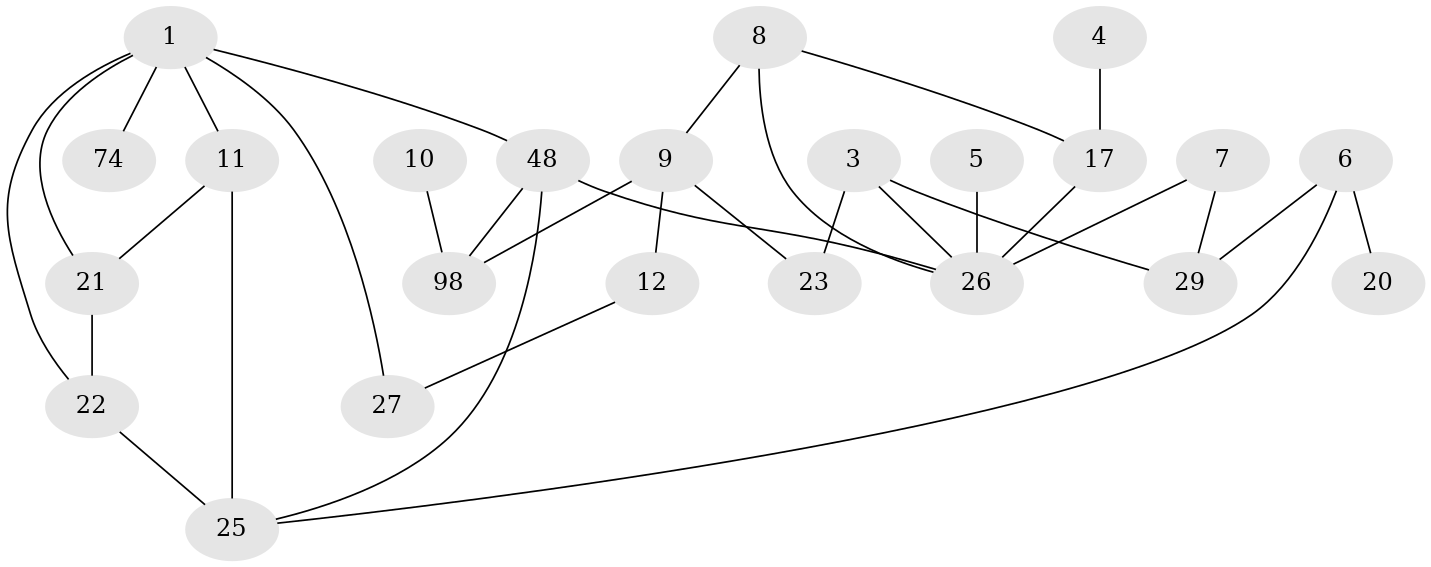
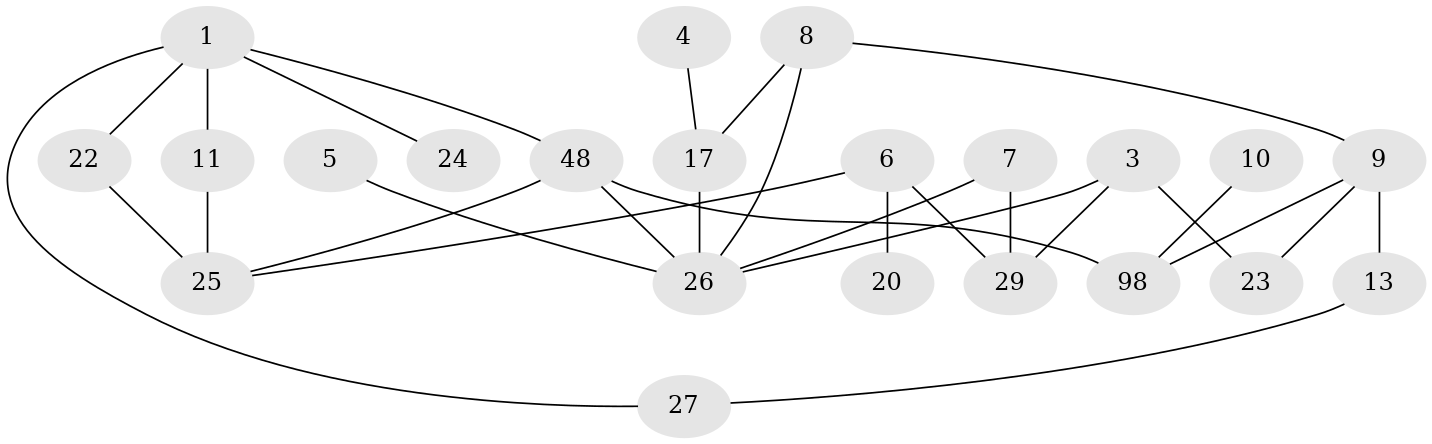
(109, 161) -> (454, 161)
(92, 284) -> none
(652, 284) -> (1379, 284)
